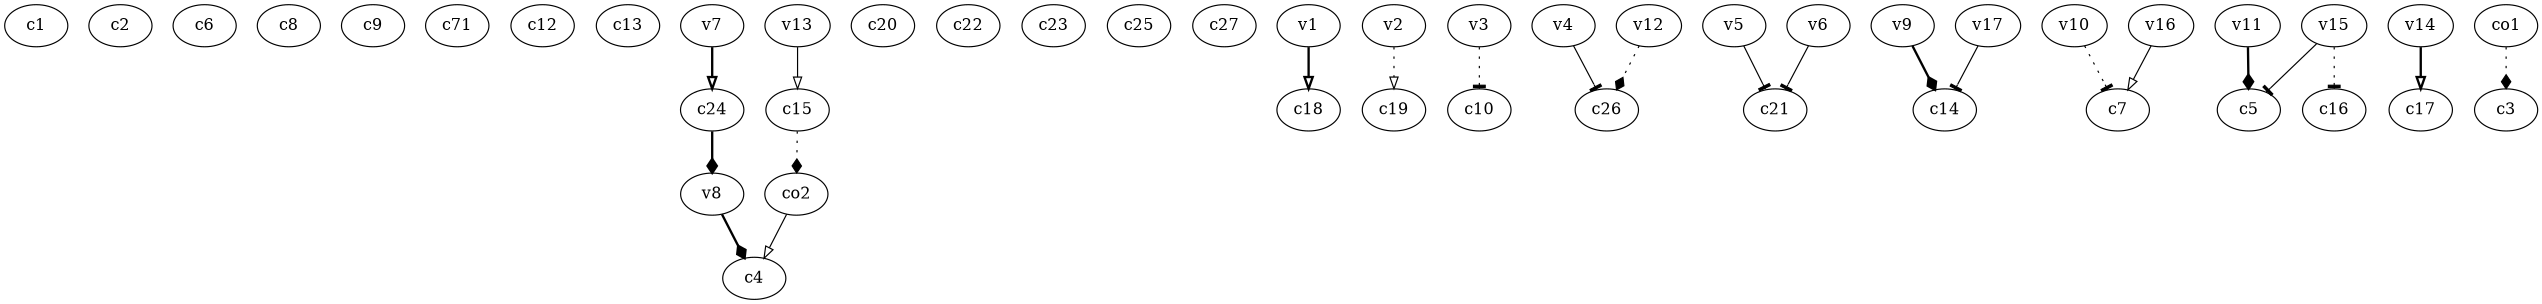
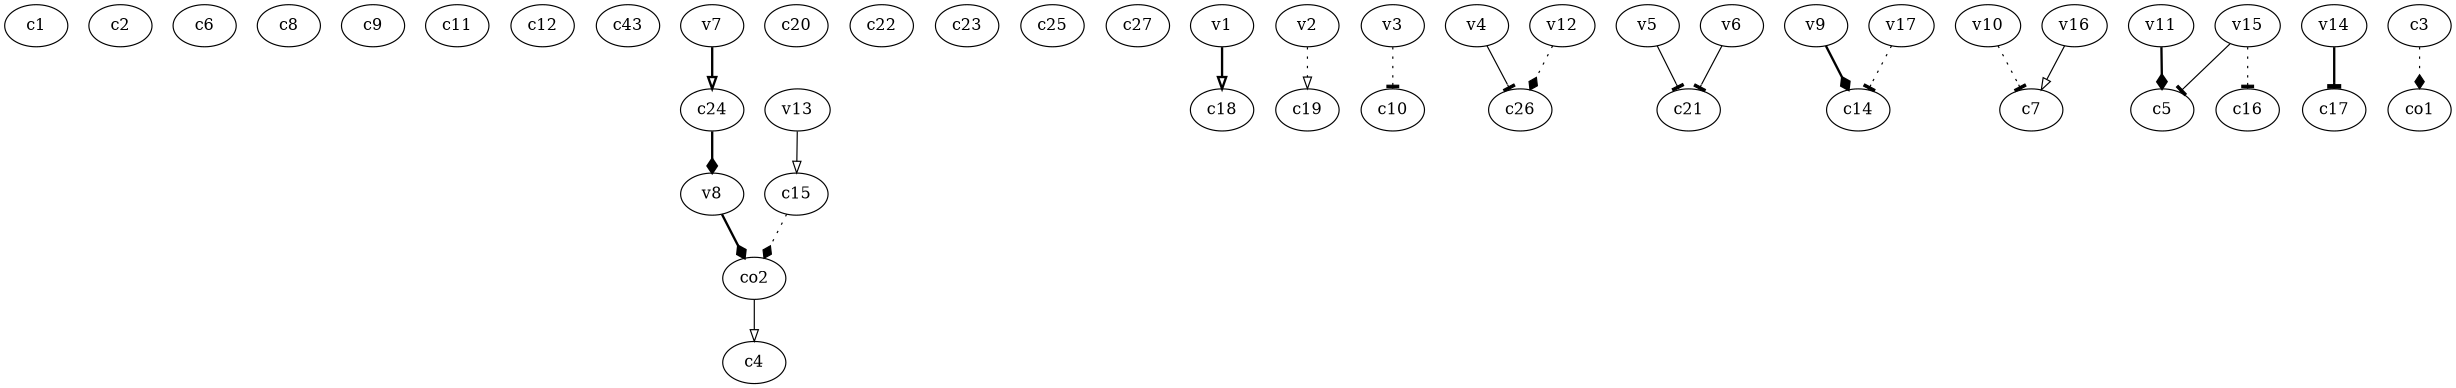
(457, 26) -> (457, 26)
(628, 26) -> (628, 26)
(2506, 61) -> (2420, 61)
(2421, 62) -> (2334, 65)
(1968, 65) -> (1881, 65)
(730, 230) -> (730, 230)
